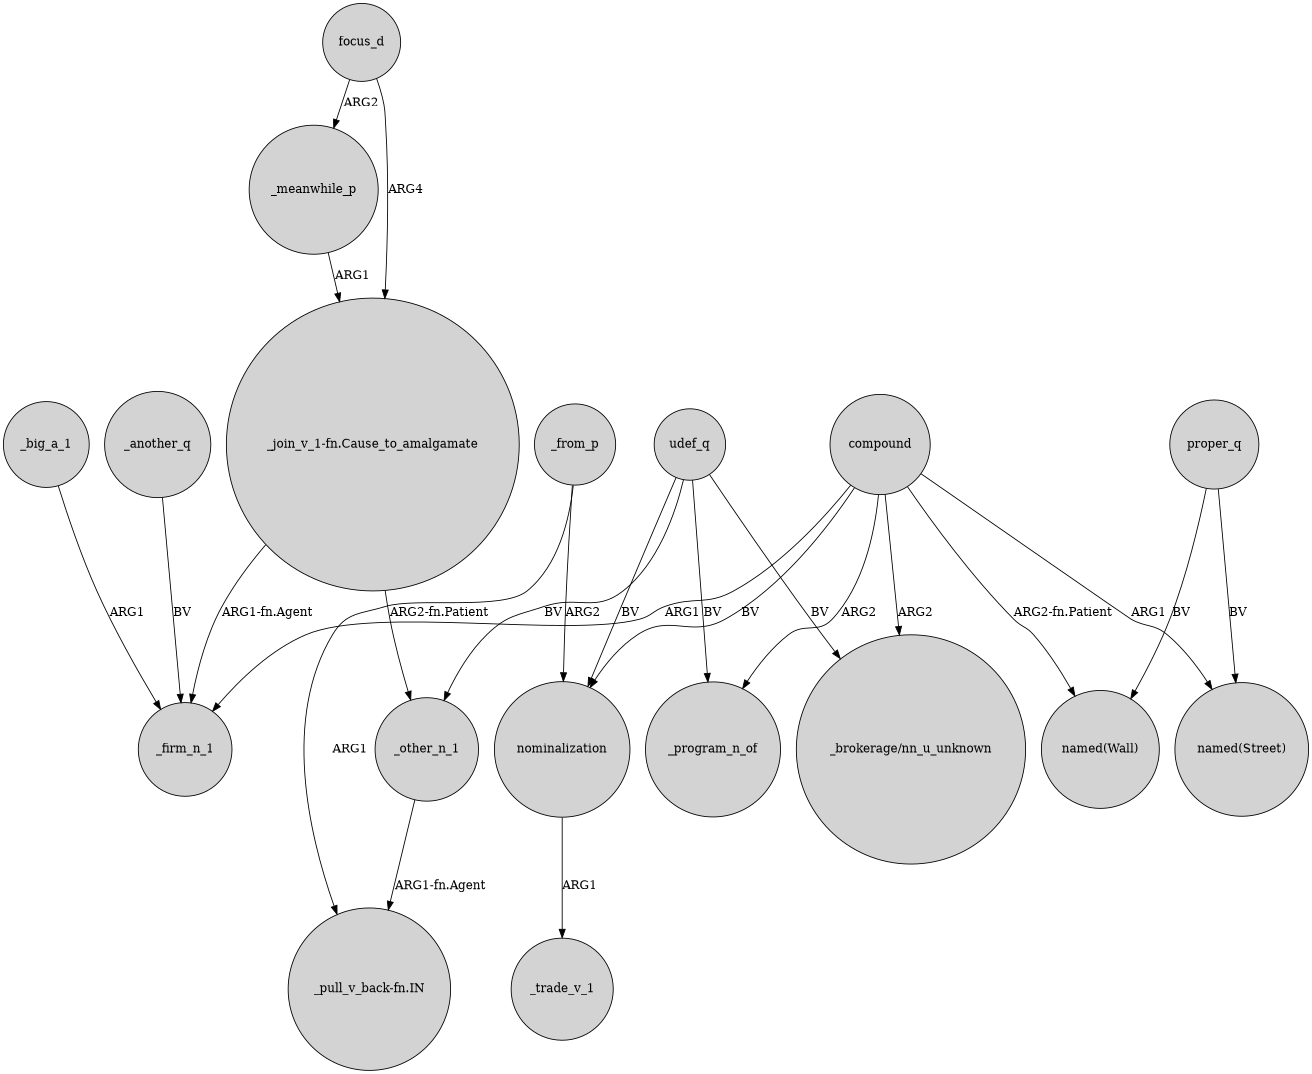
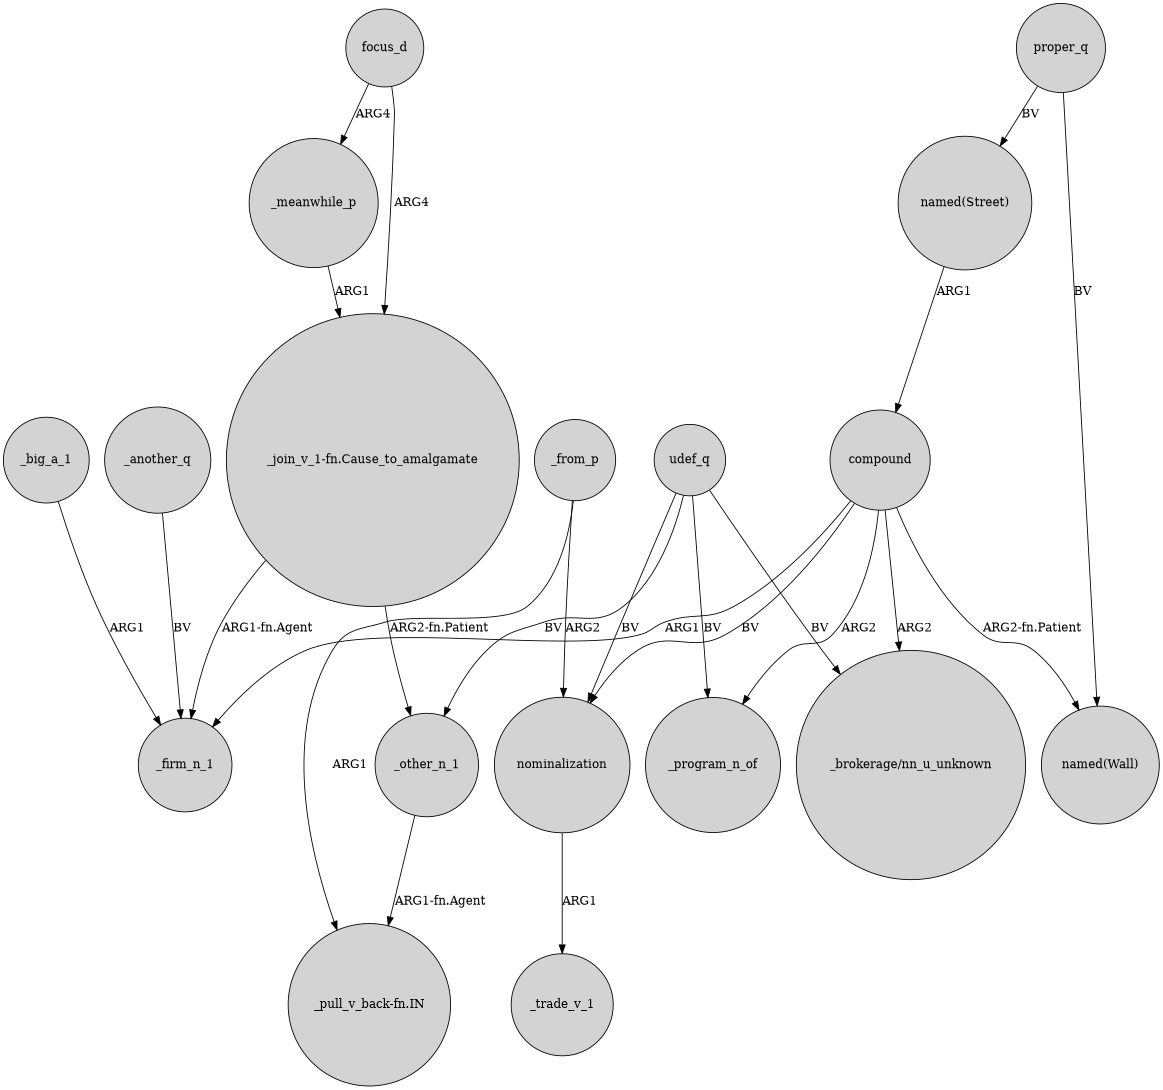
(361, 103) -> (373, 114)
(1068, 576) -> (921, 335)
